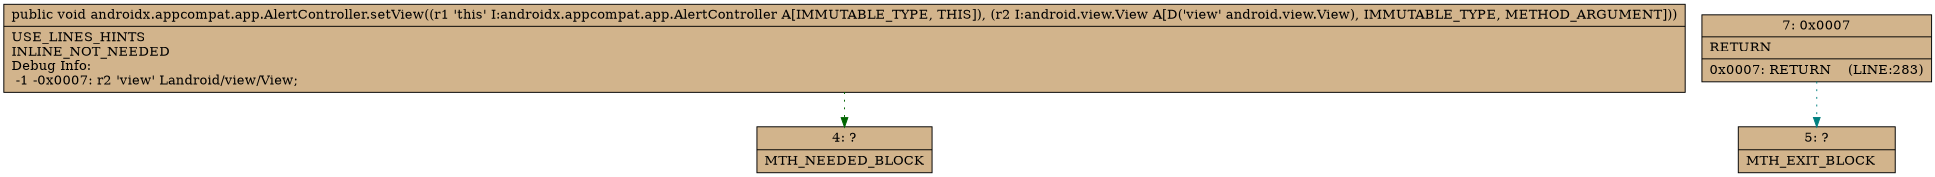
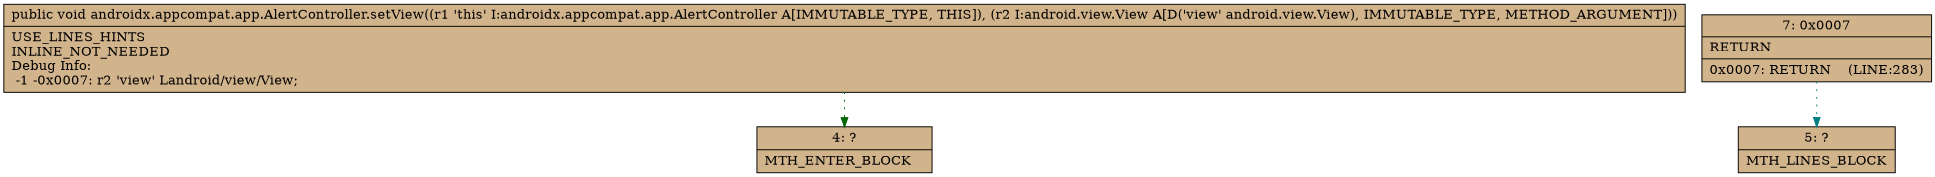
(845, 161) -> (838, 161)
(1811, 161) -> (1817, 161)
